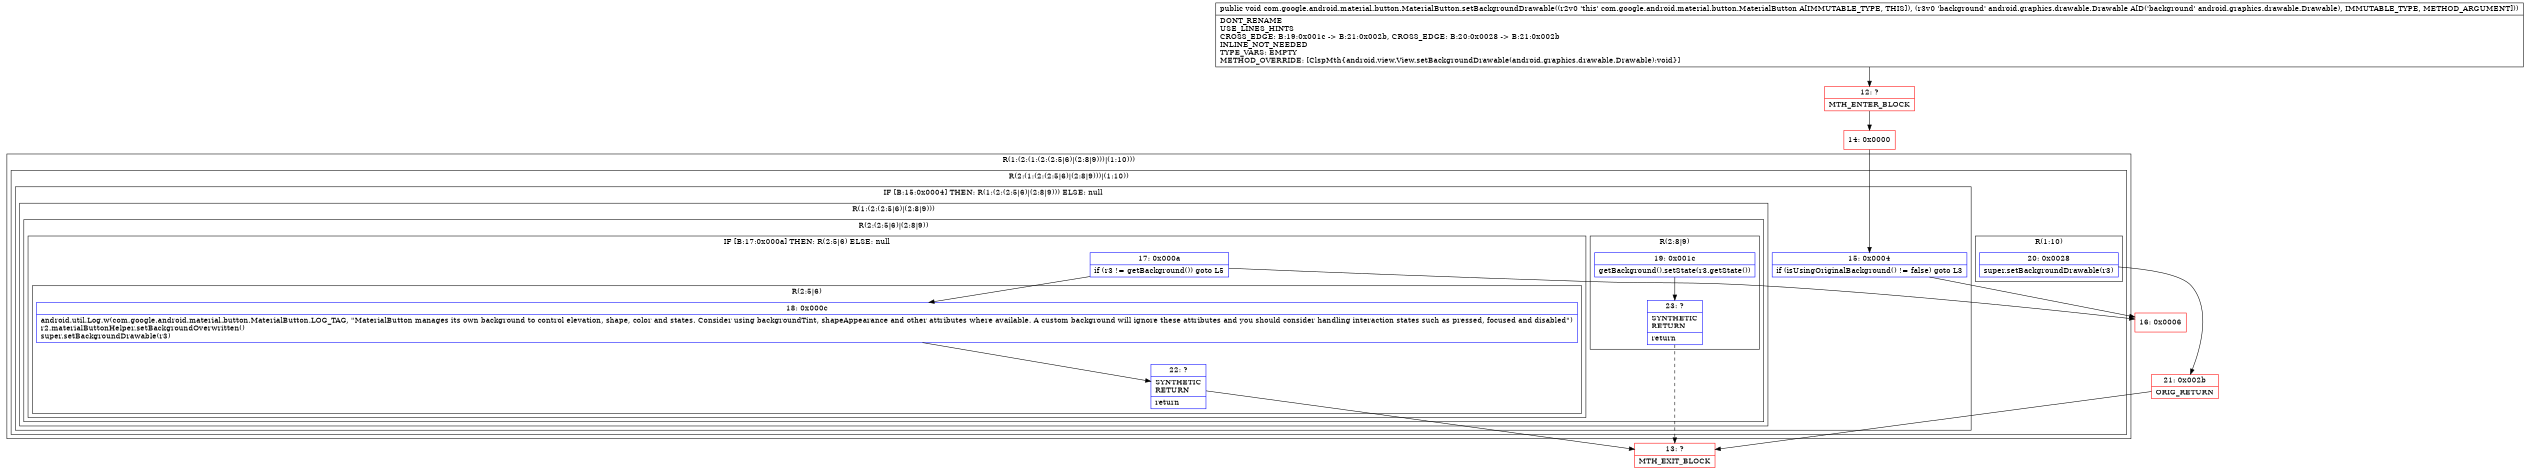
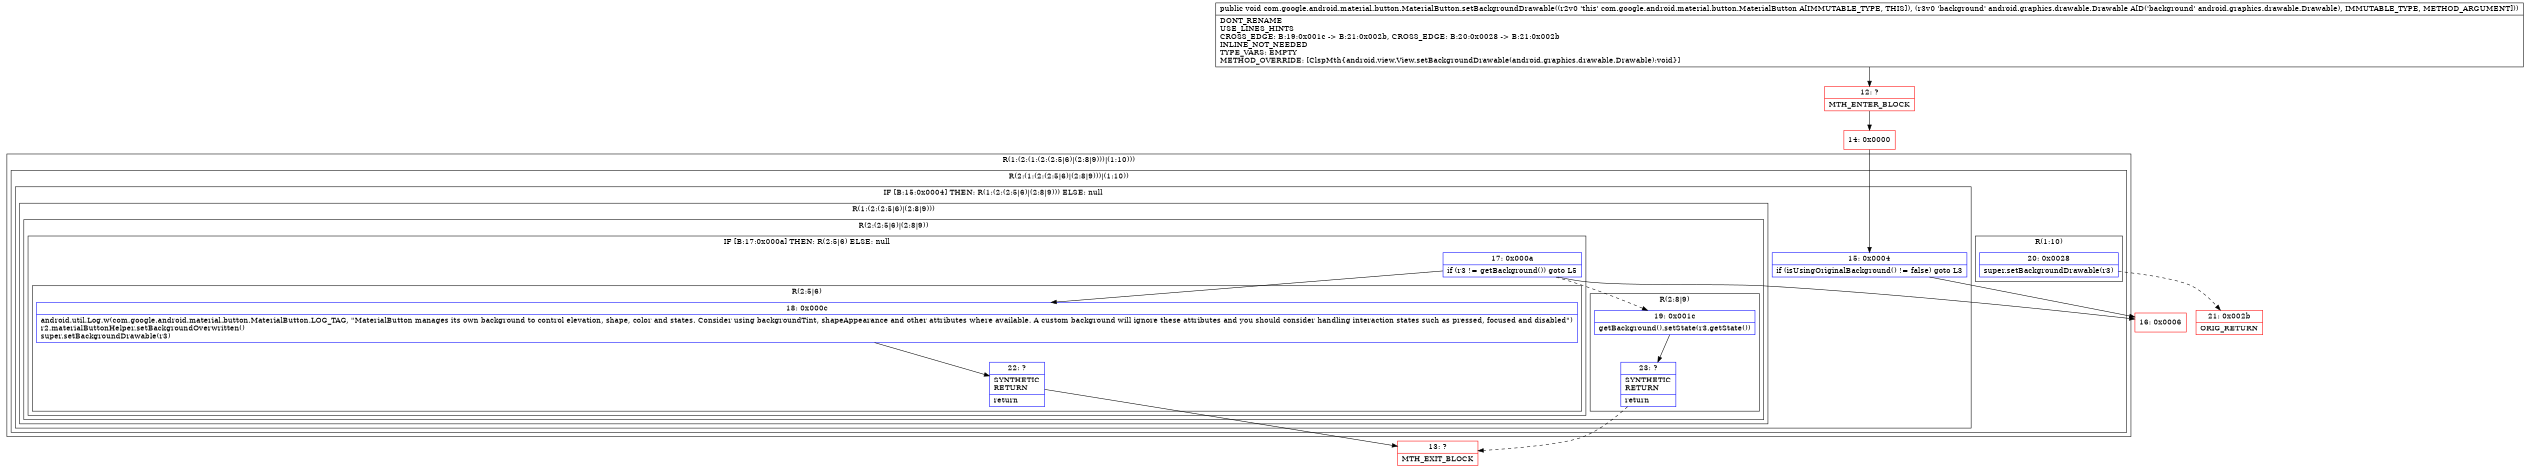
none -> (1595, 290)
(2194, 290) -> (2171, 280)
(1936, 420) -> none
